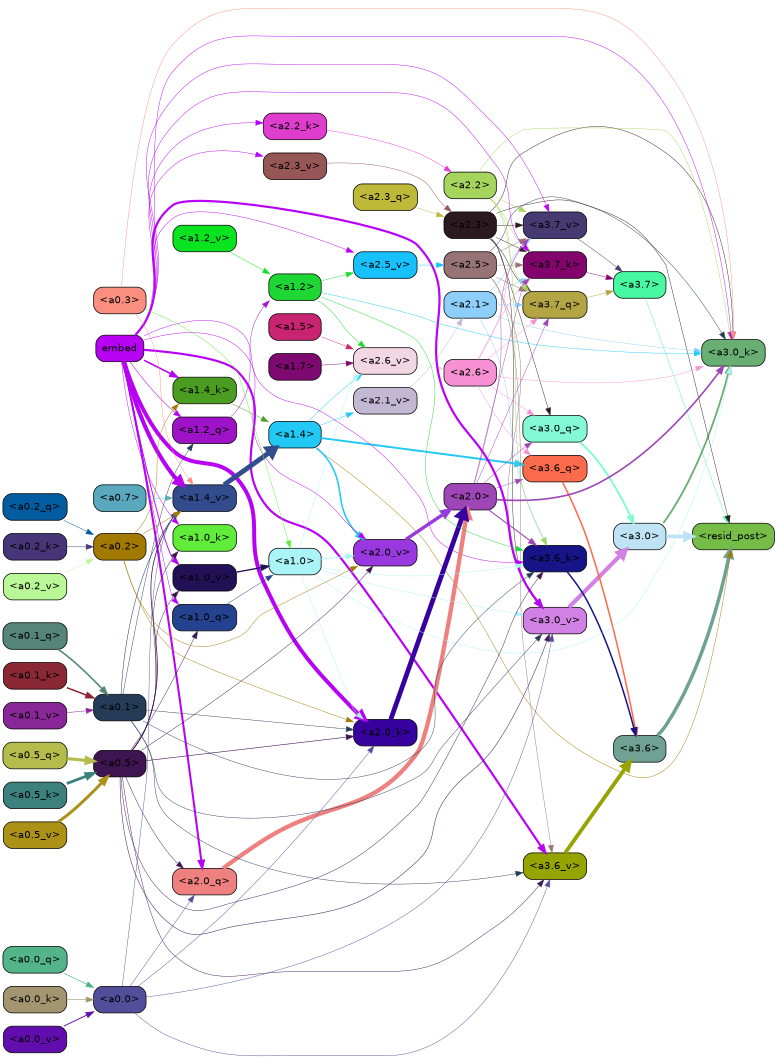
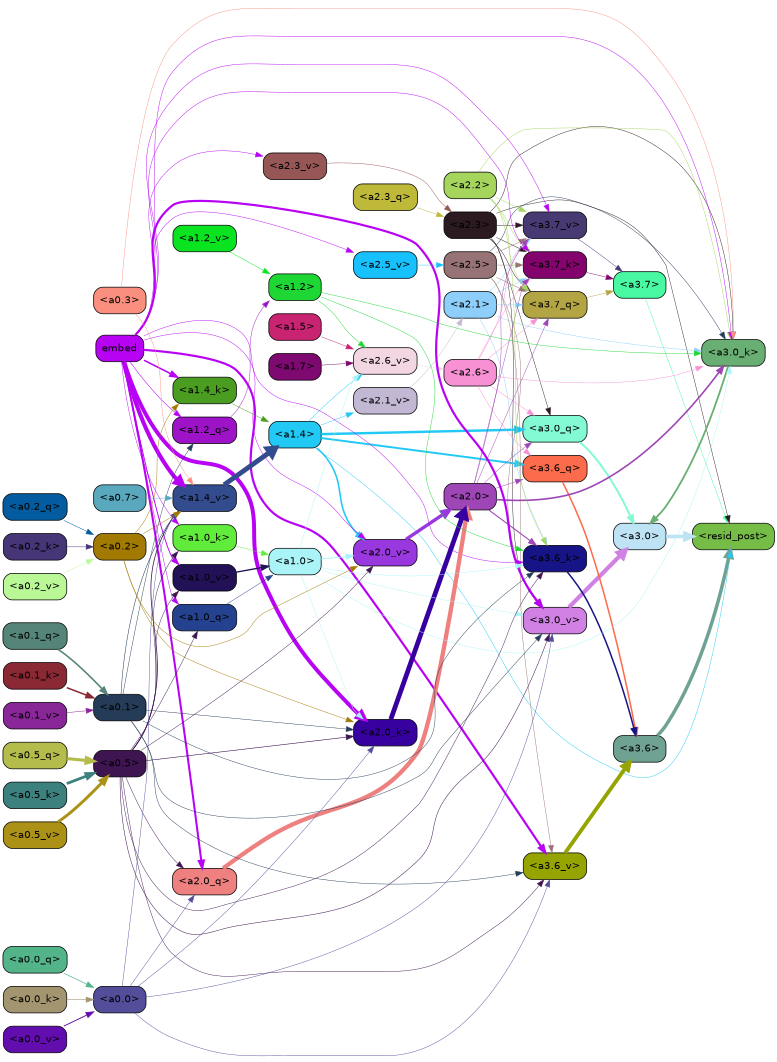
(295, 126) -> none
(334, 278) -> none
(496, 337) -> (496, 337)
(247, 403) -> (249, 550)
none -> (418, 432)
(699, 459) -> (702, 438)
(546, 722) -> (546, 722)
